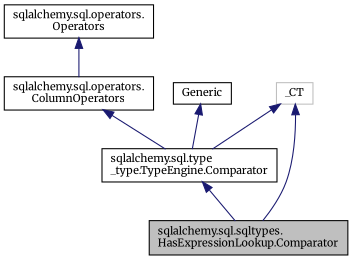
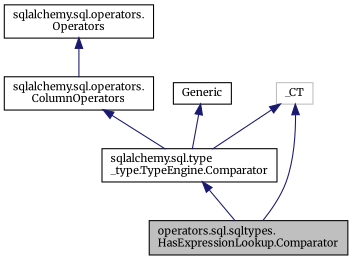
(249, 238) -> (249, 238)
